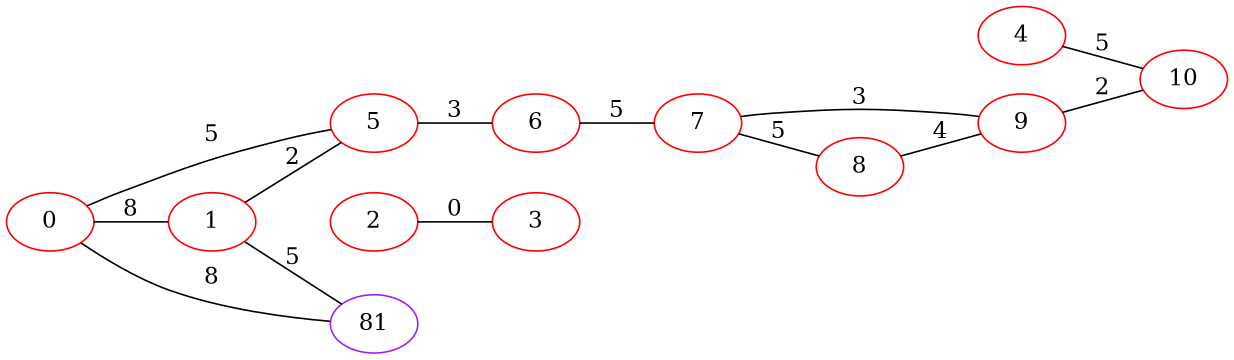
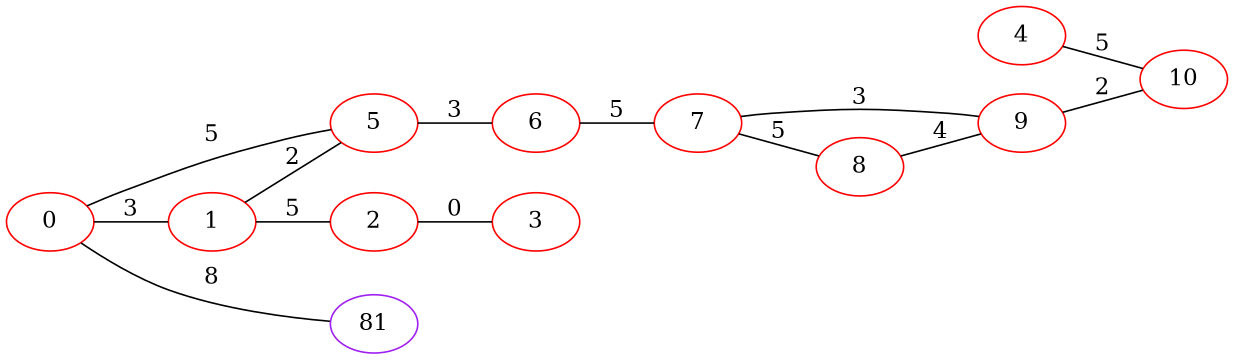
(131, 210) -> (131, 210)
(293, 273) -> (293, 222)
